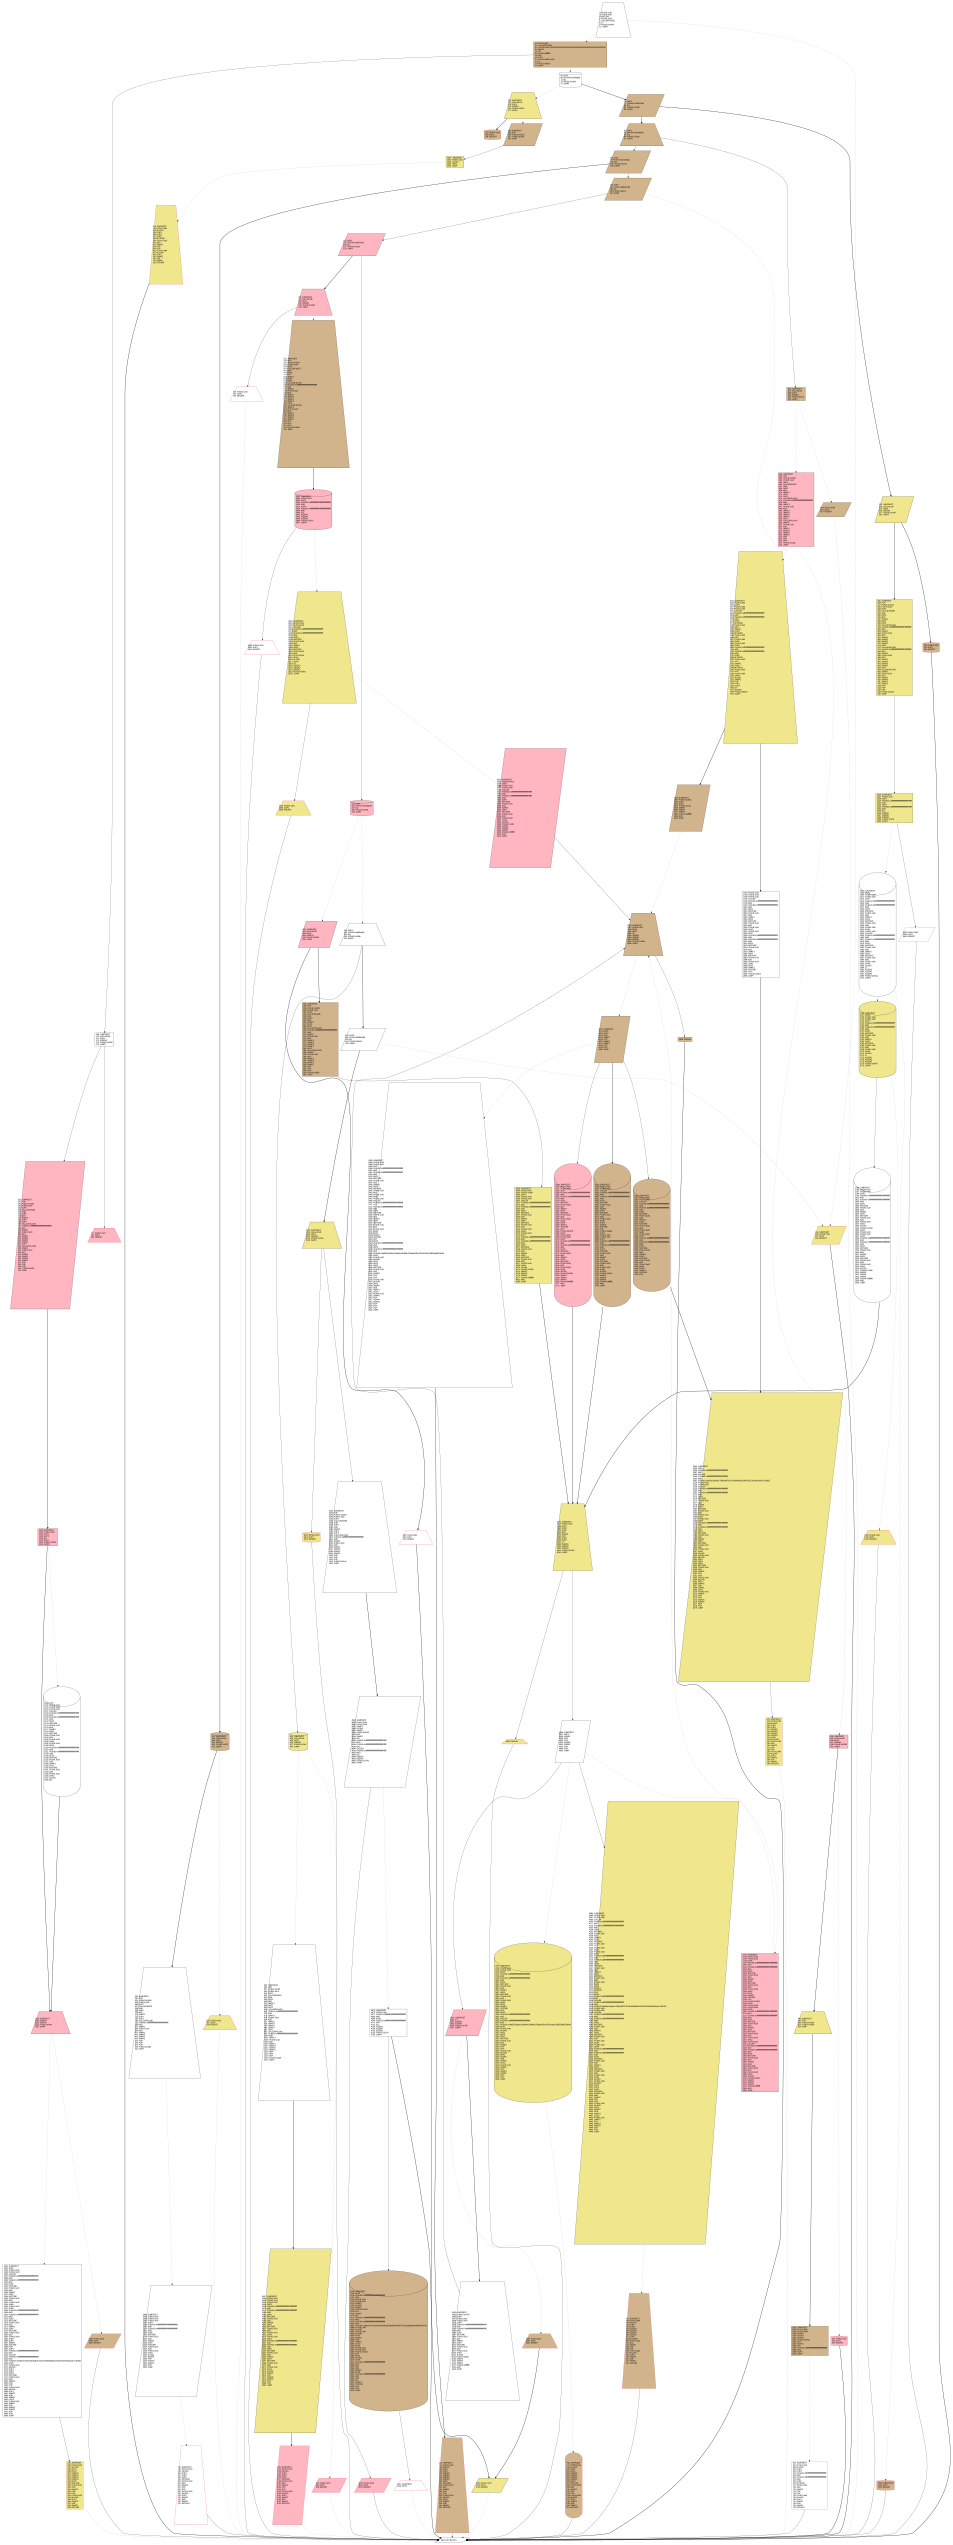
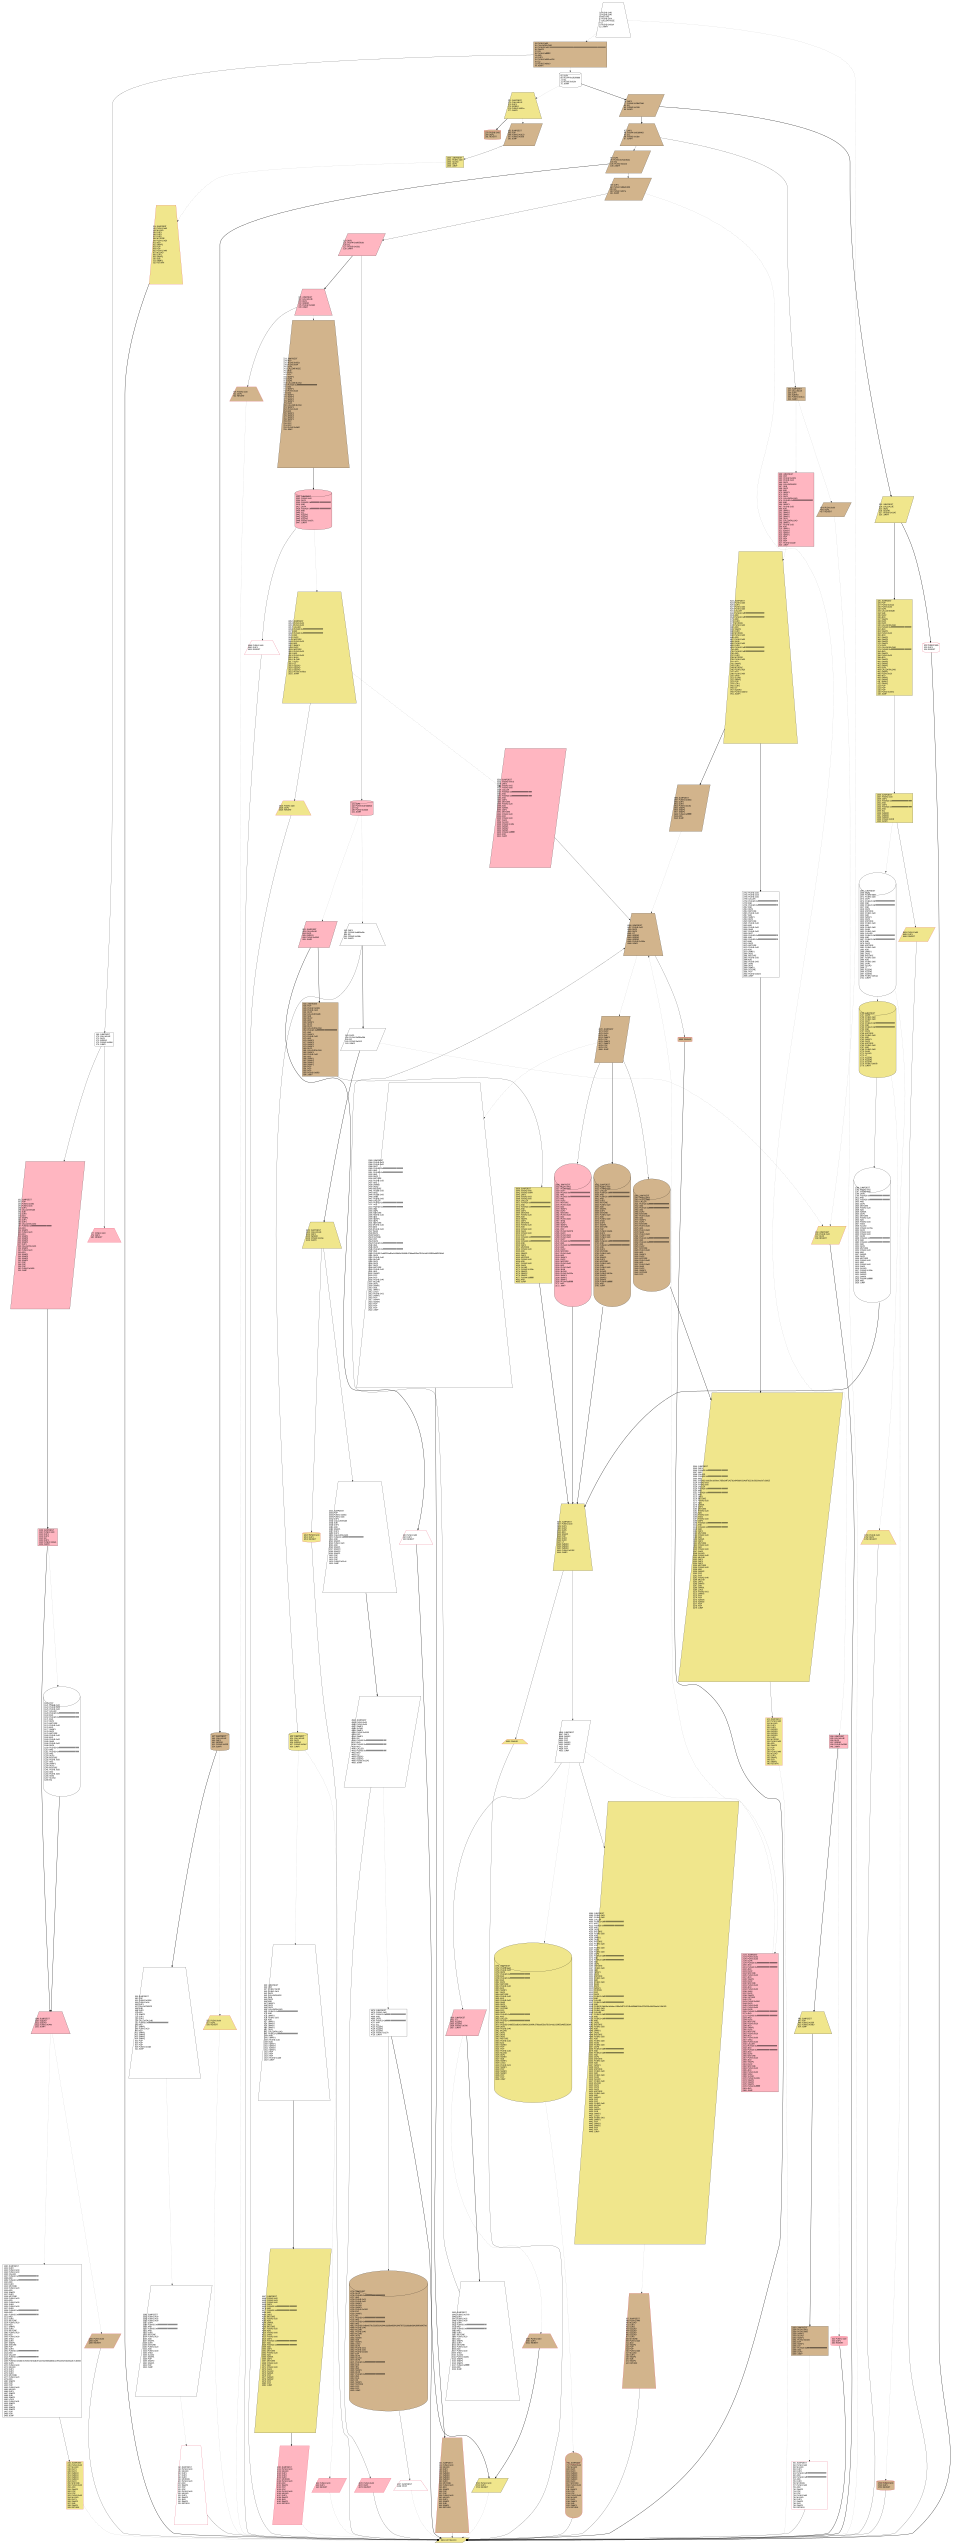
(246, 394) -> (246, 394)
(931, 647) -> (931, 647)
(917, 935) -> (917, 935)
(452, 2540) -> (452, 2540)
